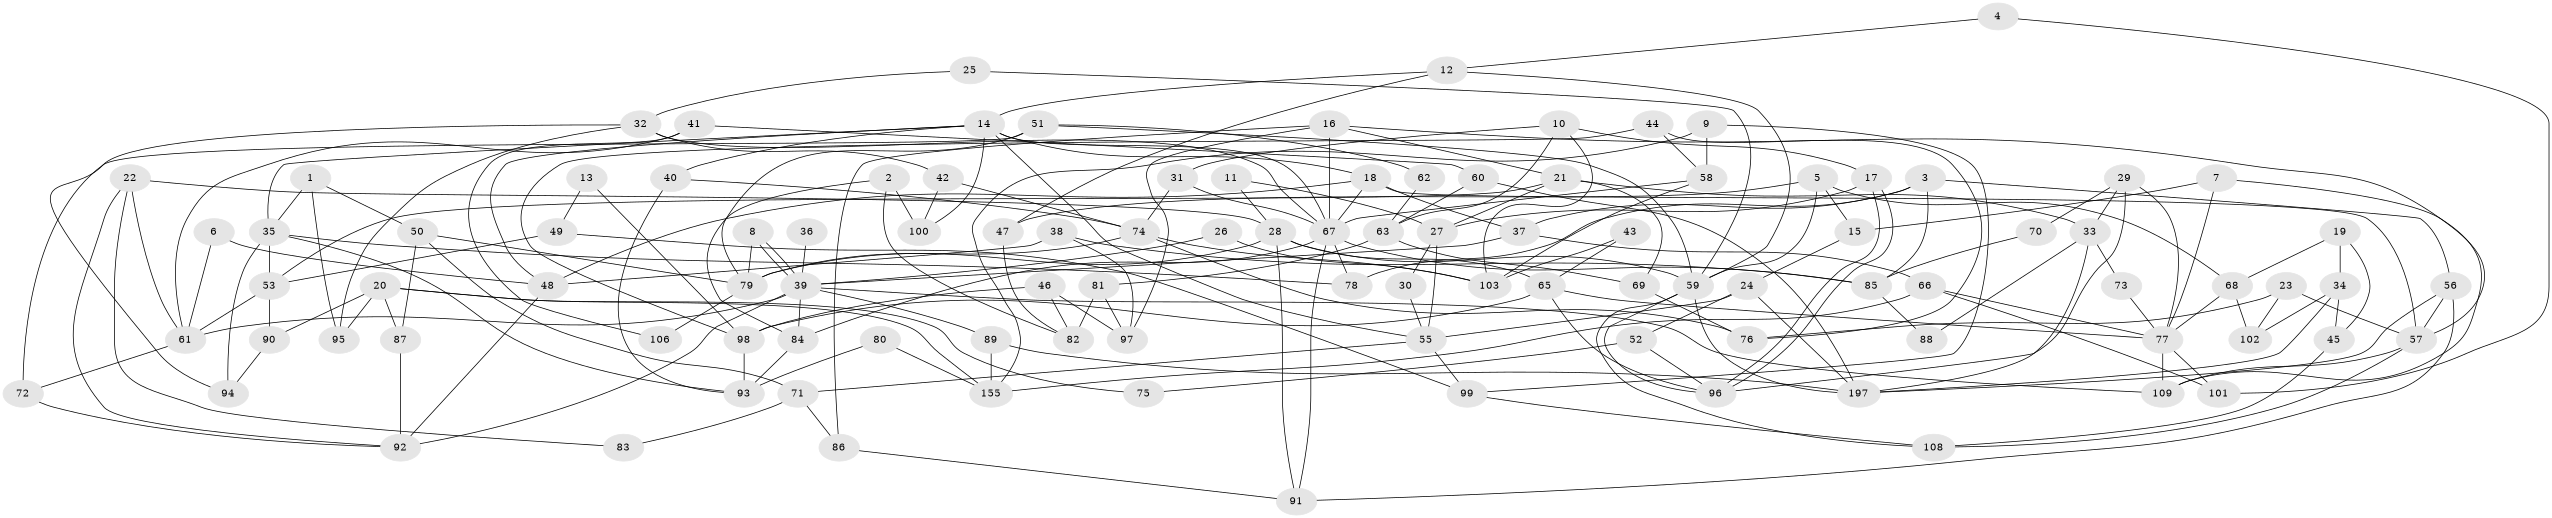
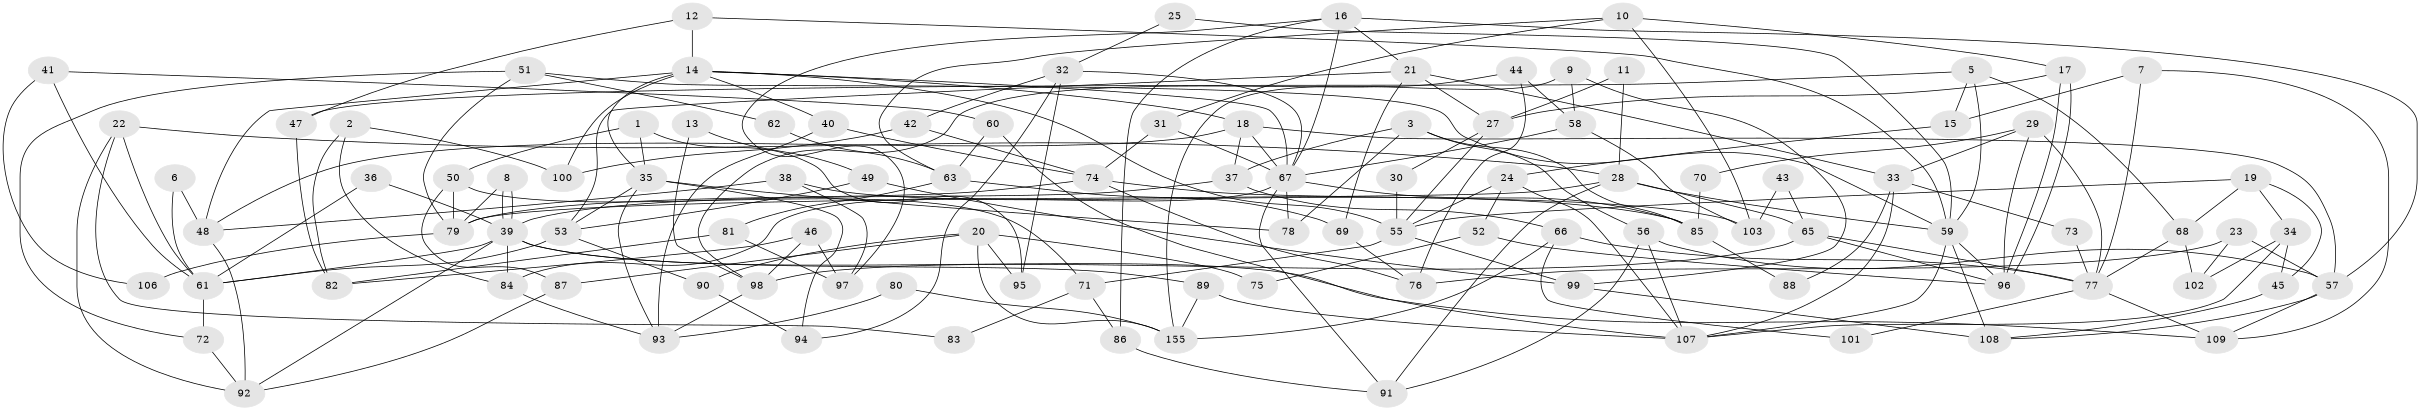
(1998, 16) -> none
none -> (1822, 197)
none -> (287, 232)
(1222, 232) -> none
(1859, 394) -> (1686, 340)
